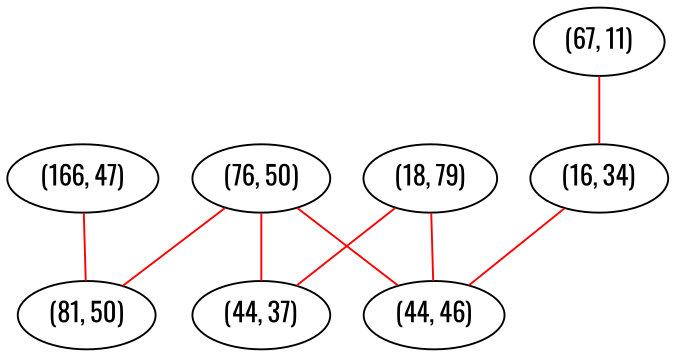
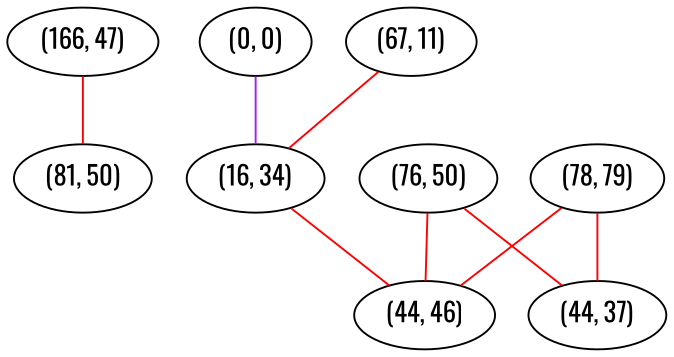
none -> (256, 42)
(430, 178) -> (597, 178)
(174, 247) -> none
